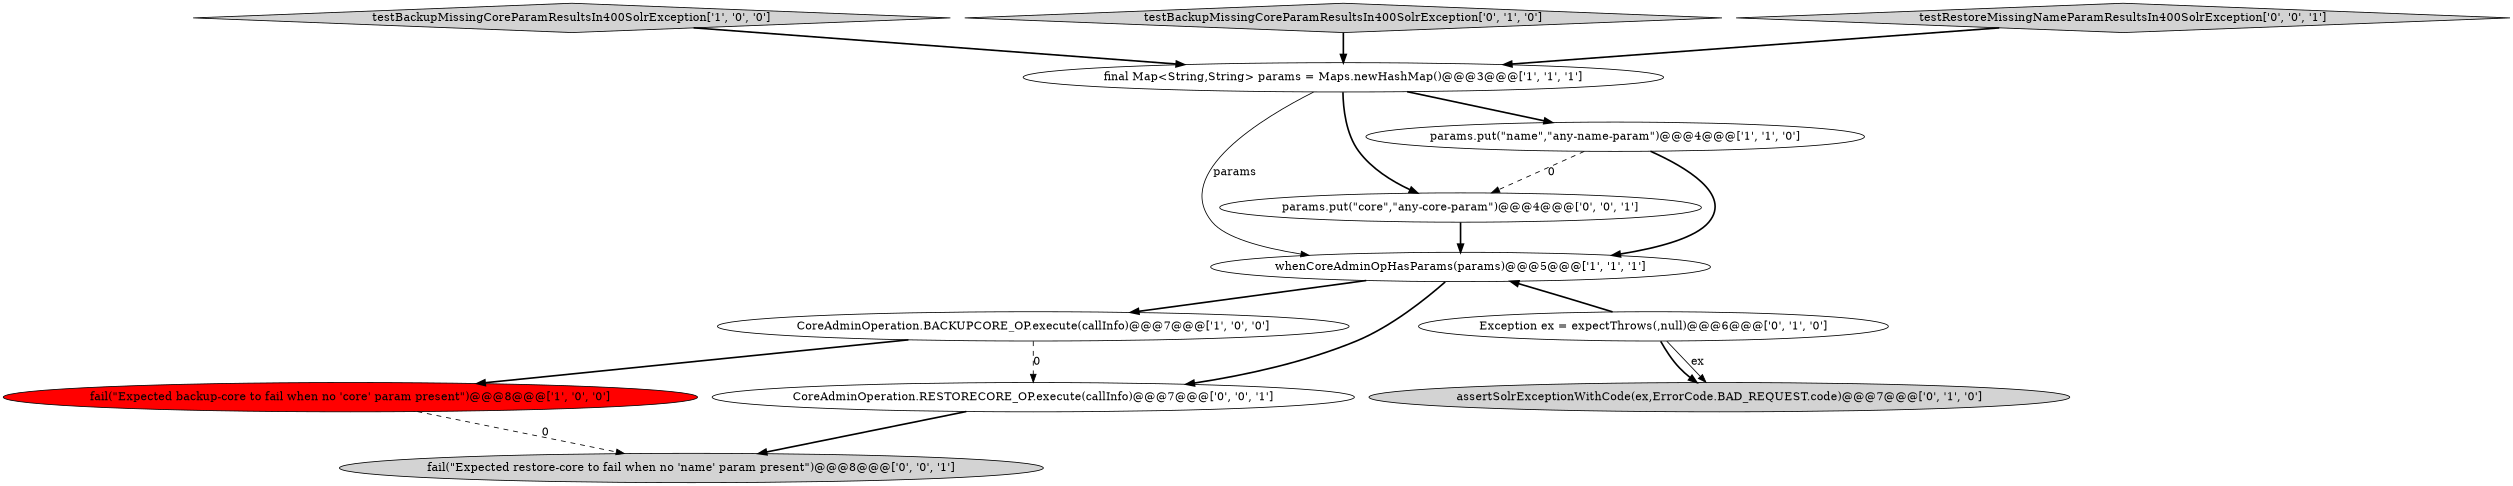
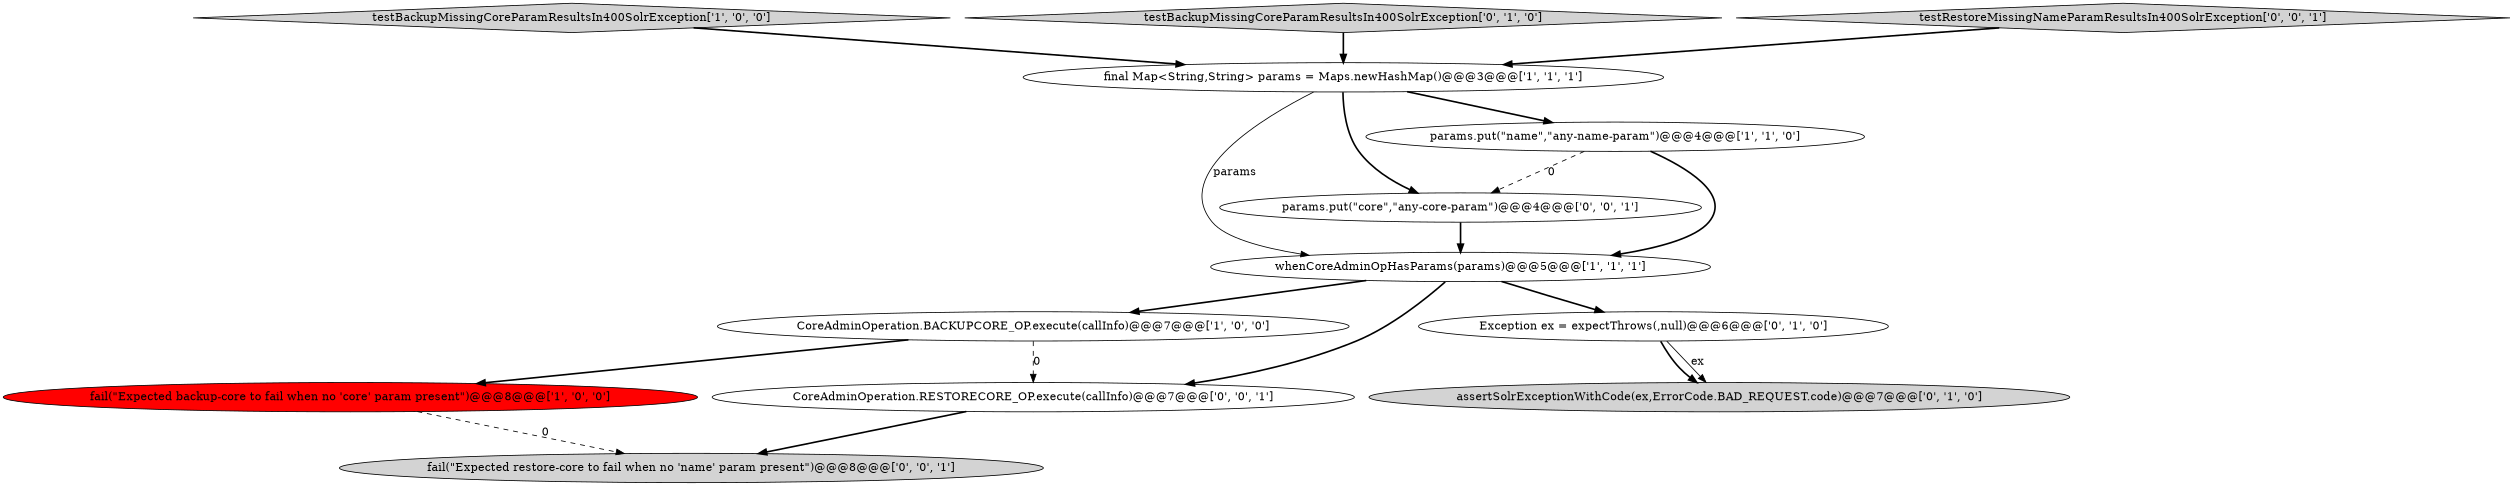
(1566, 298) -> (1548, 296)
